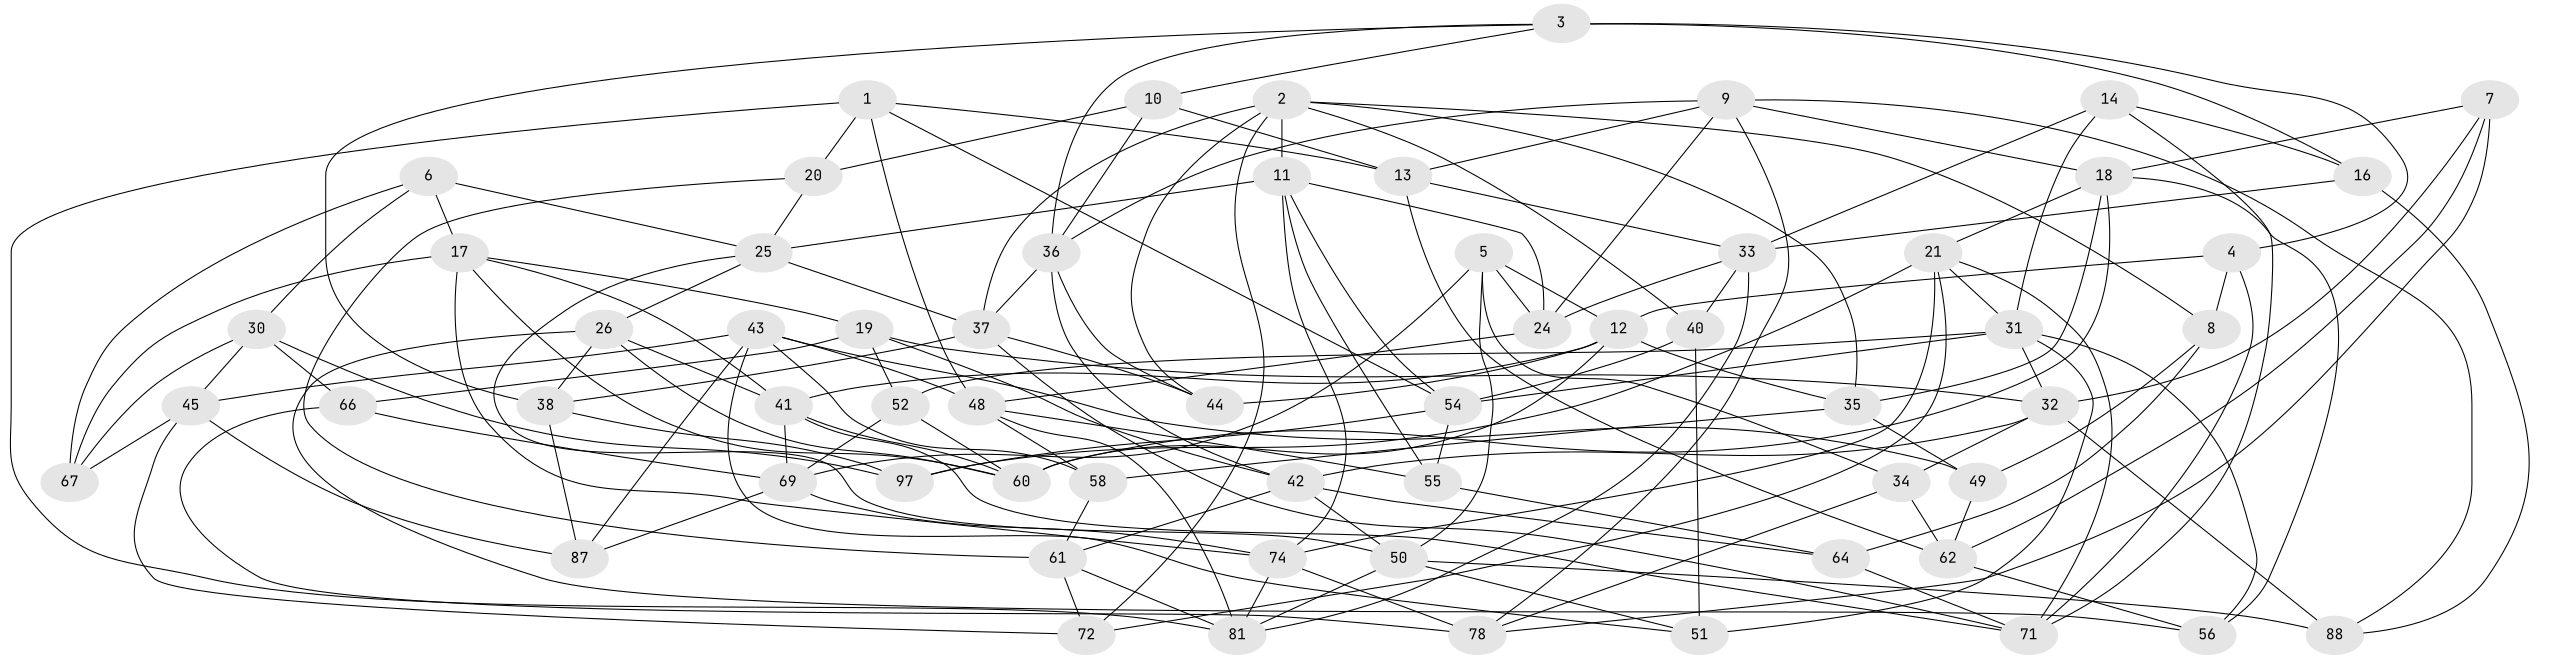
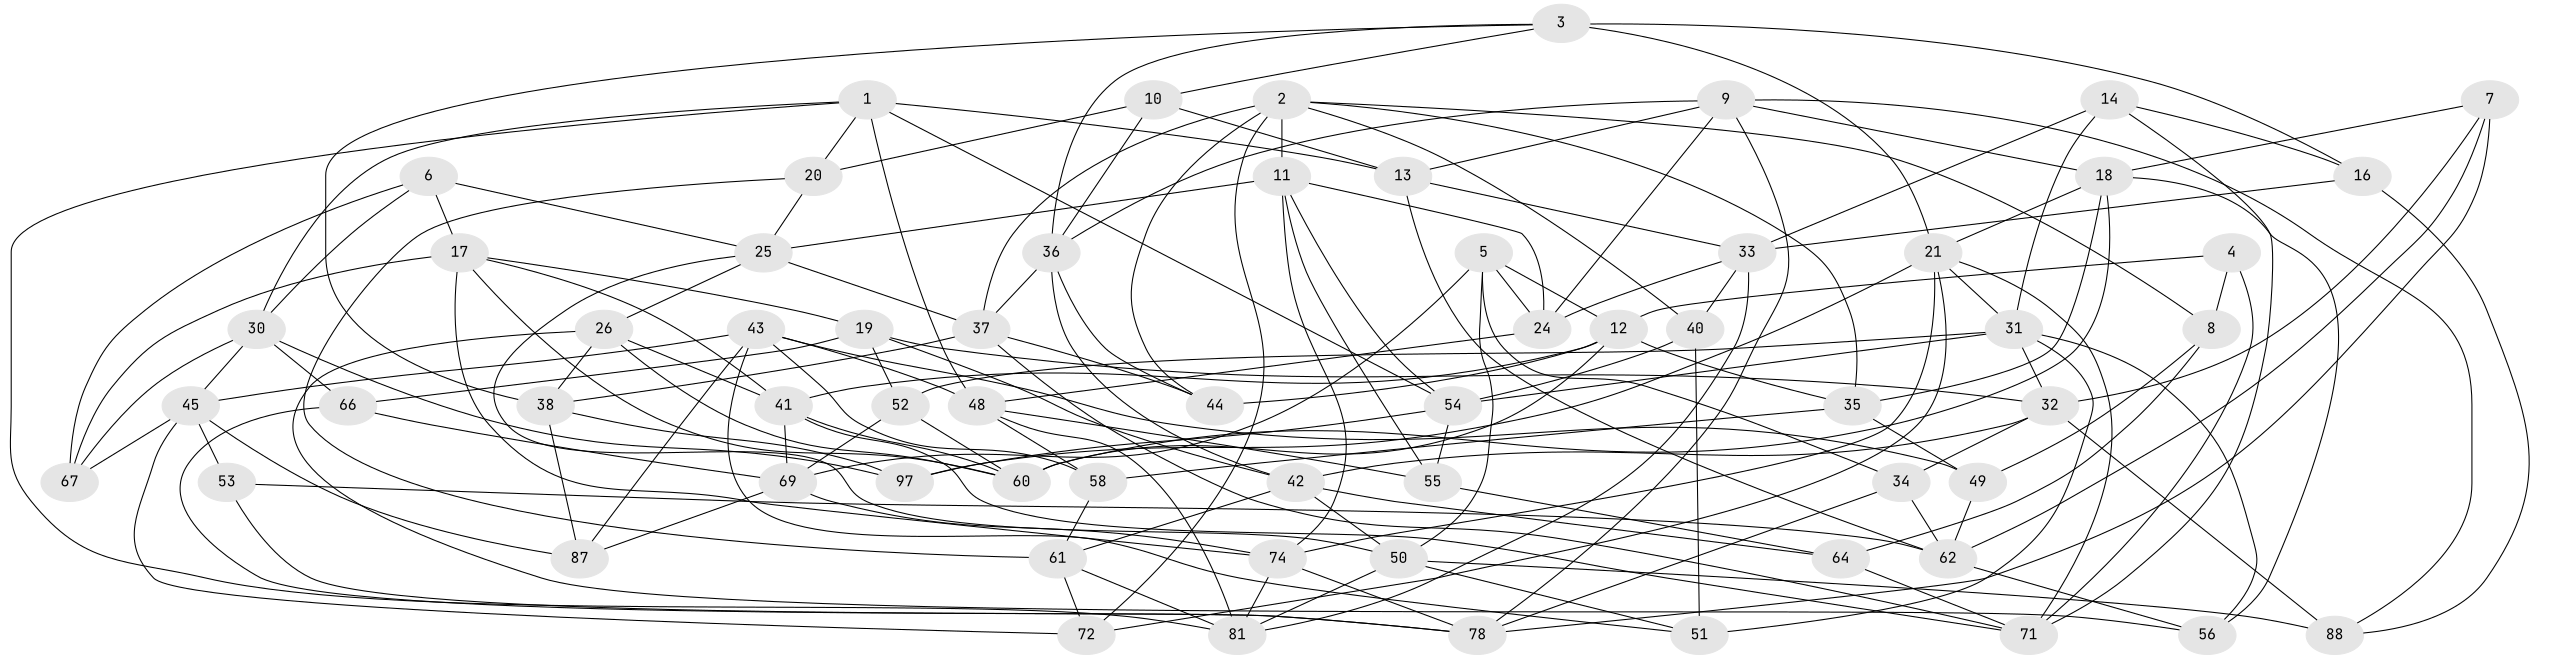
(2104, 59) -> (1790, 85)
none -> (400, 154)
none -> (227, 482)
